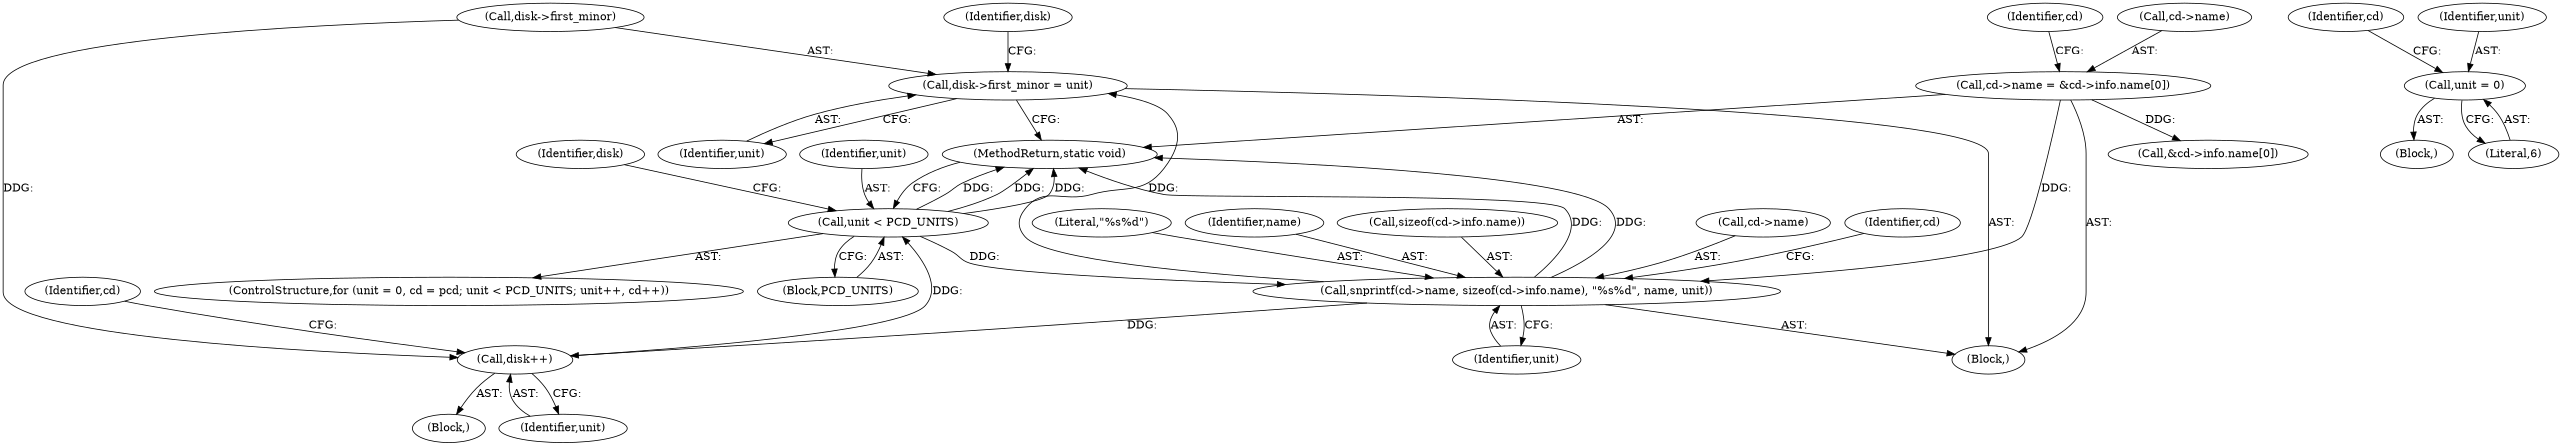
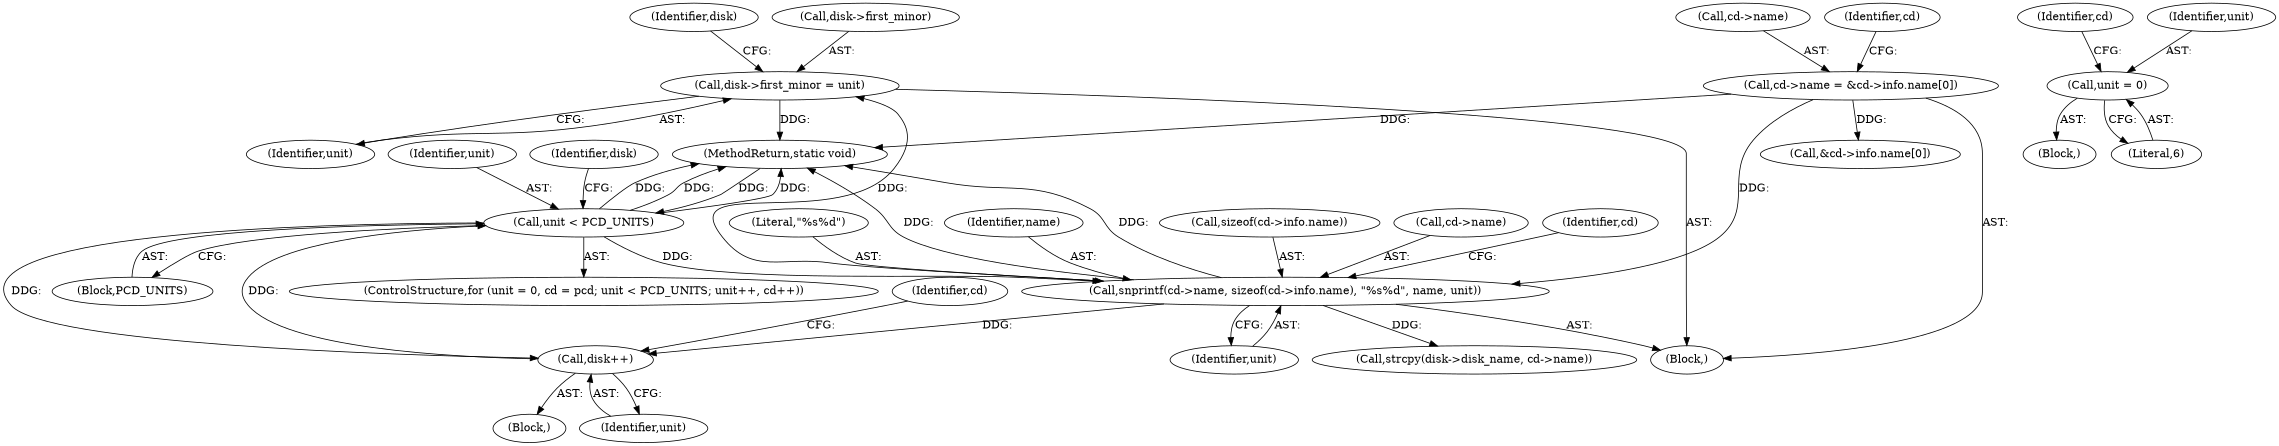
(1048, 120) -> (797, 120)
(1632, 120) -> (1397, 120)
(3, 184) -> (17, 308)
(929, 189) -> (755, 189)
none -> (1474, 360)
